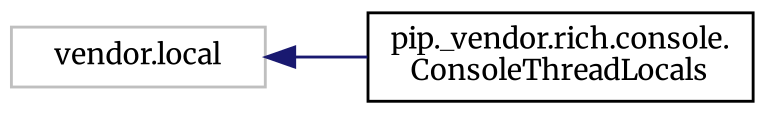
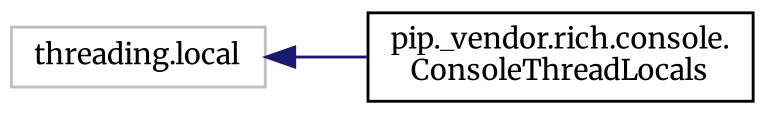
(138, 57) -> (138, 57)
